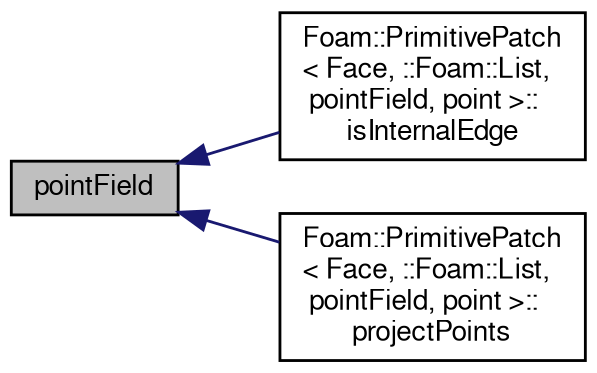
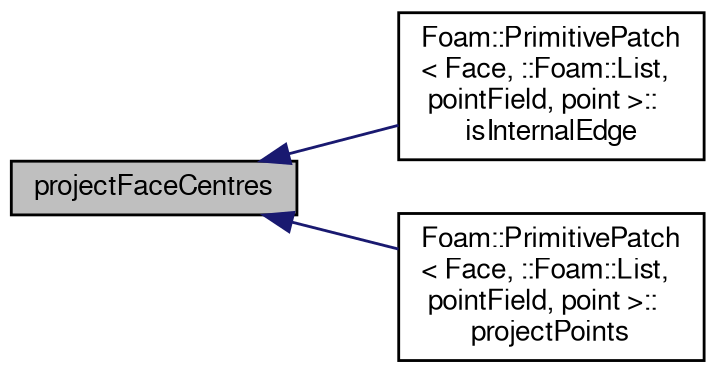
(95, 188) -> (154, 188)
